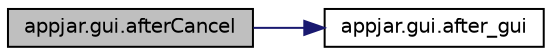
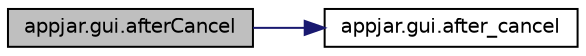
(434, 28) -> (451, 28)
